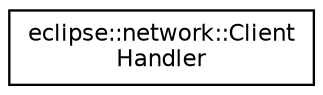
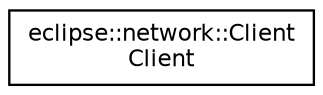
(162, 48) -> (162, 48)
